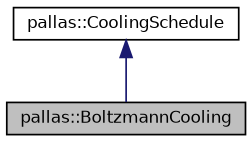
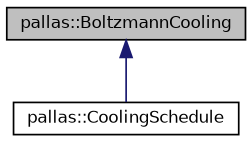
(126, 80) -> (126, 80)
